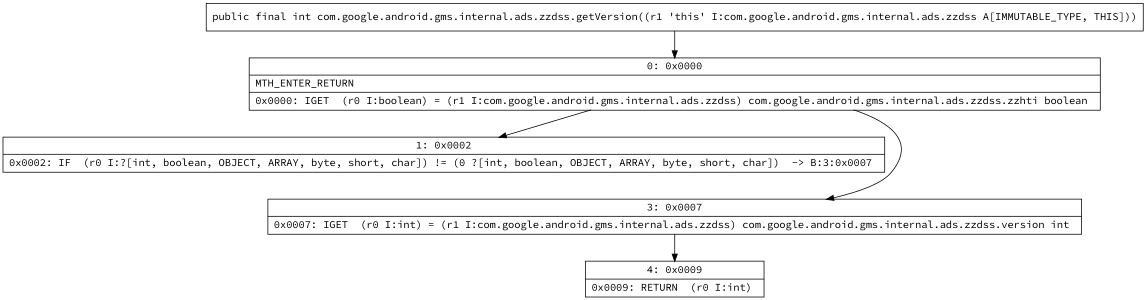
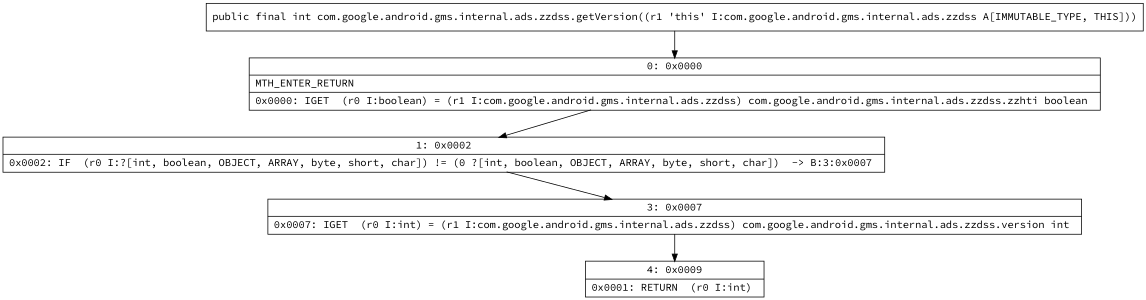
(899, 161) -> (556, 185)
(675, 288) -> (675, 288)
